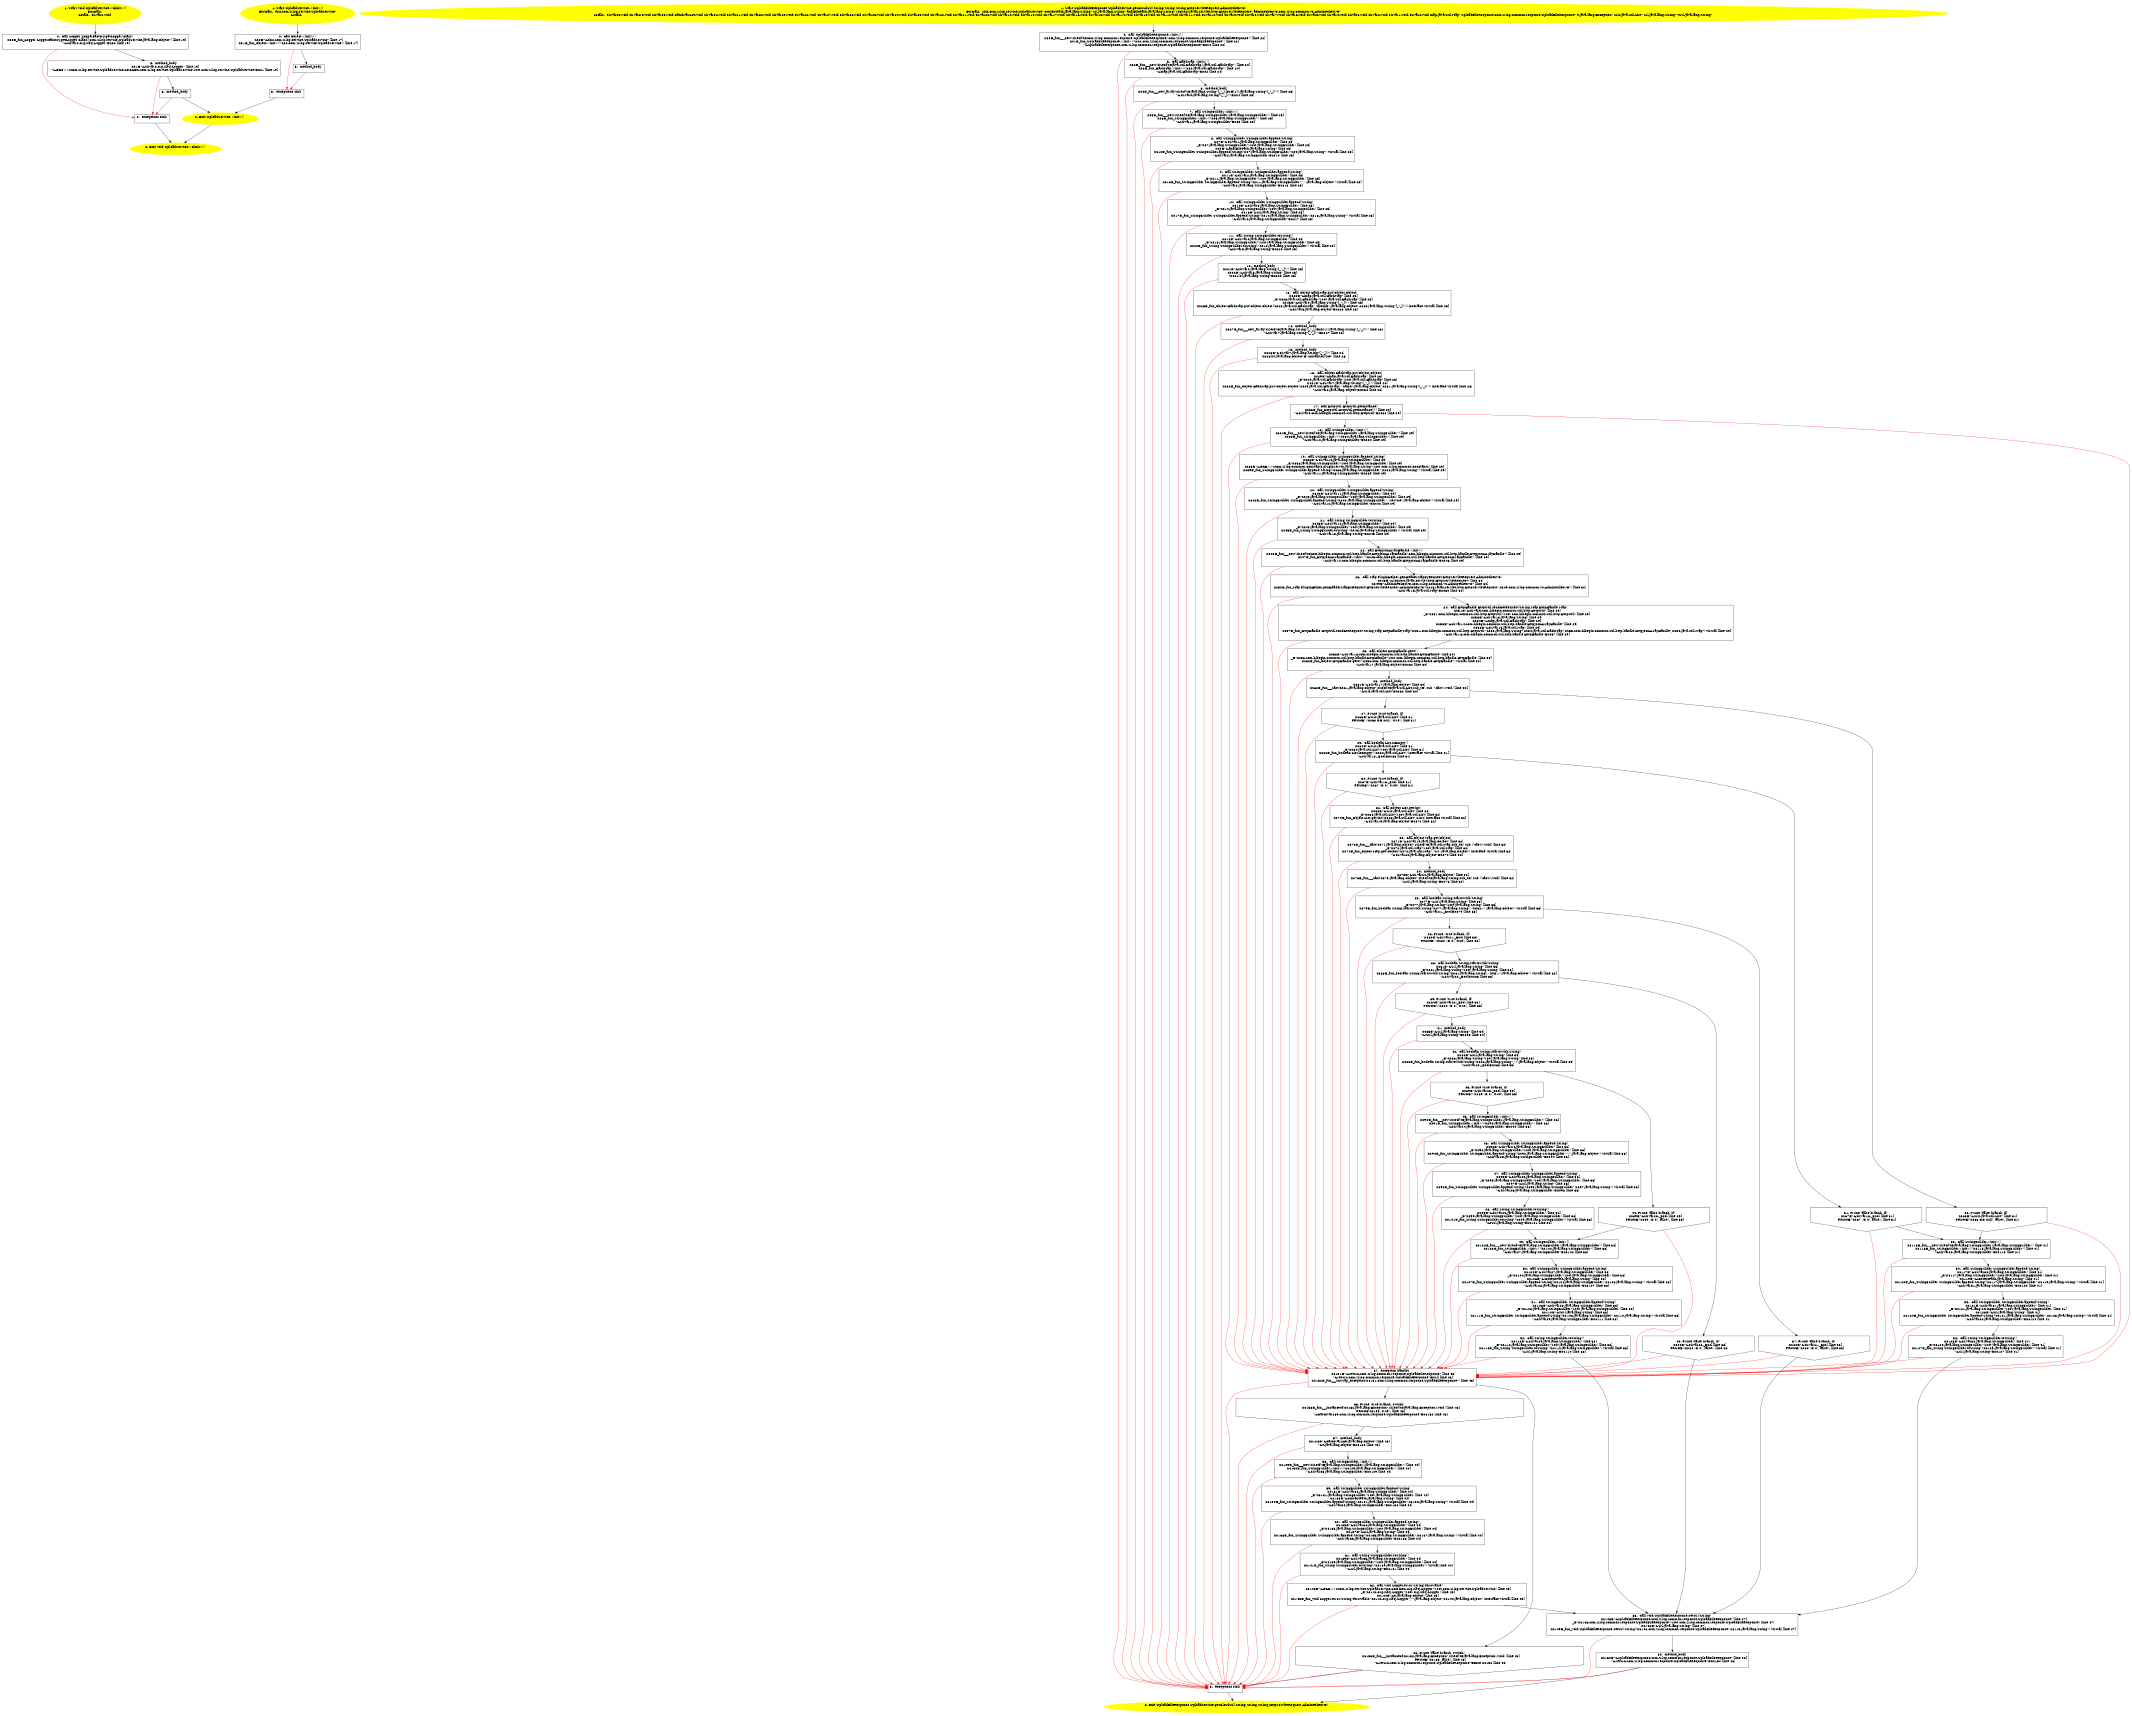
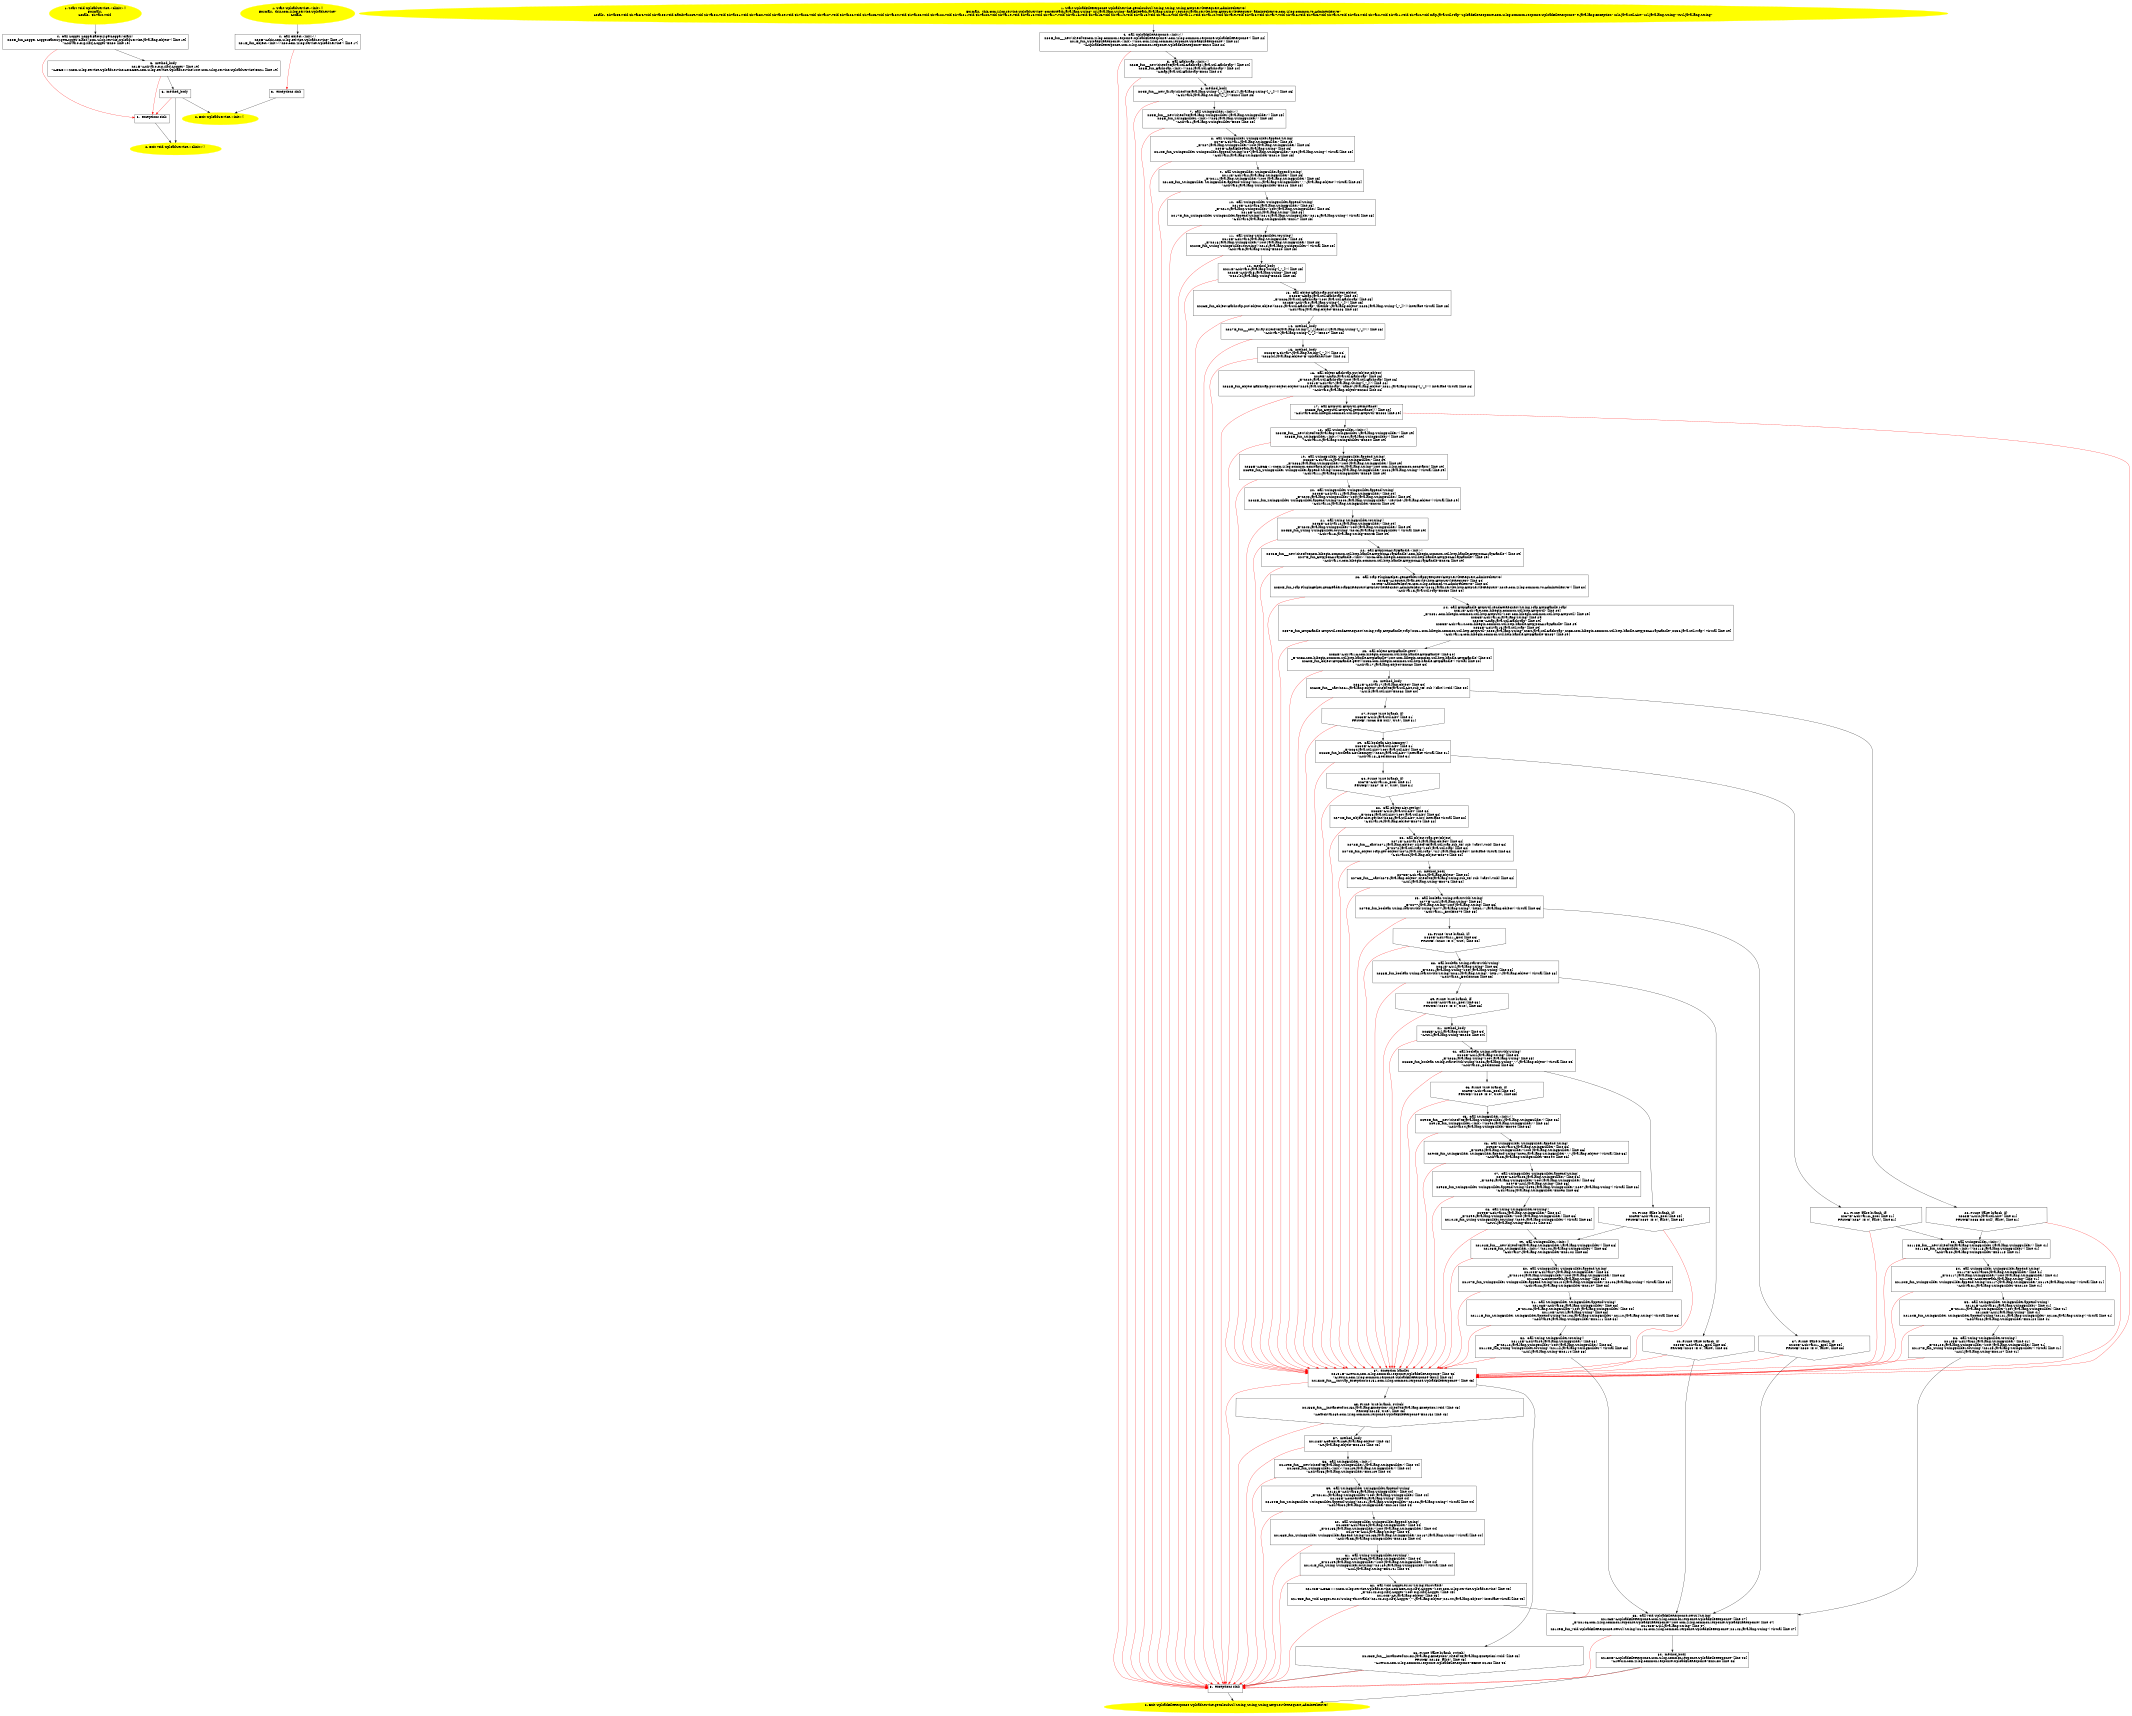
(309, 69) -> none
(199, 133) -> (175, 119)
